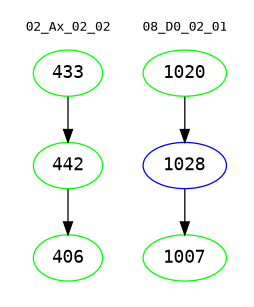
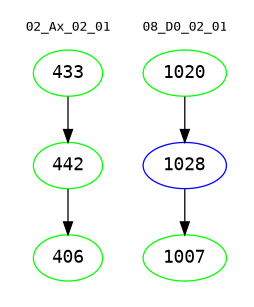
(69, 28) -> (69, 28)
